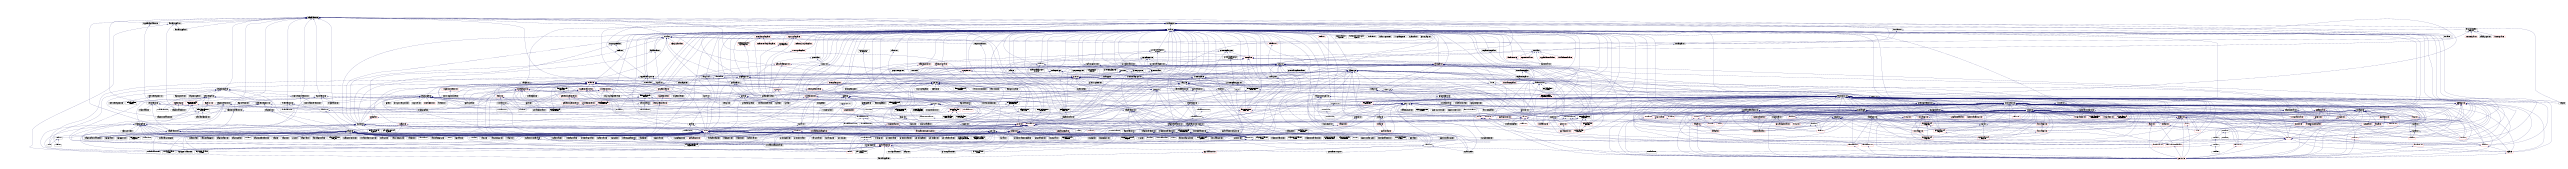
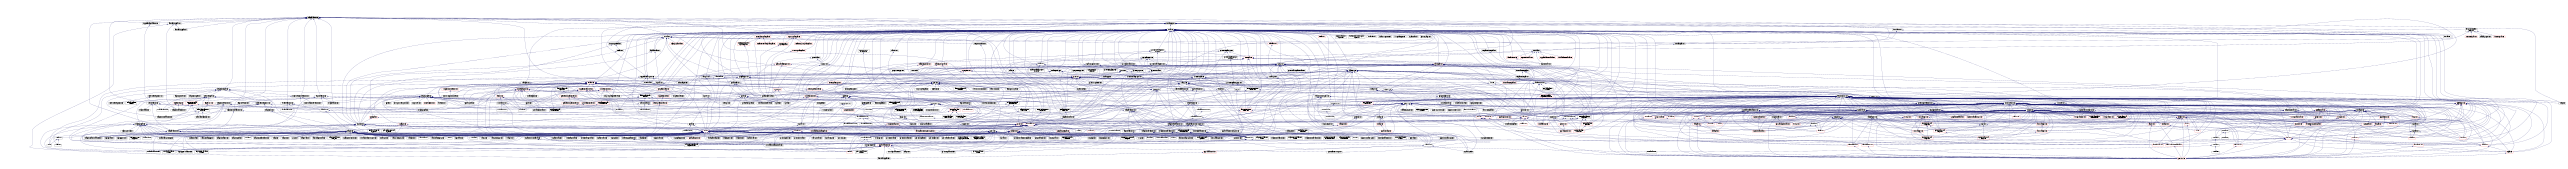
(1861, 110) -> (1861, 110)
